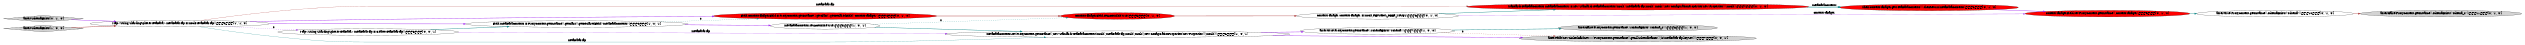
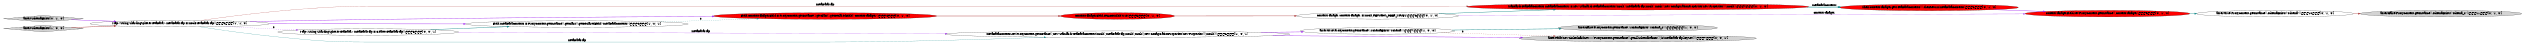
(825, 26) -> none
